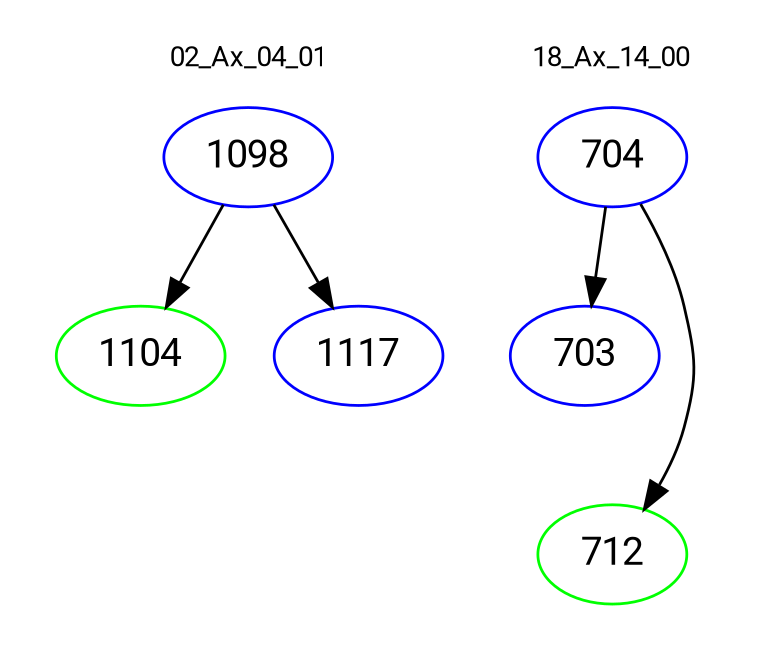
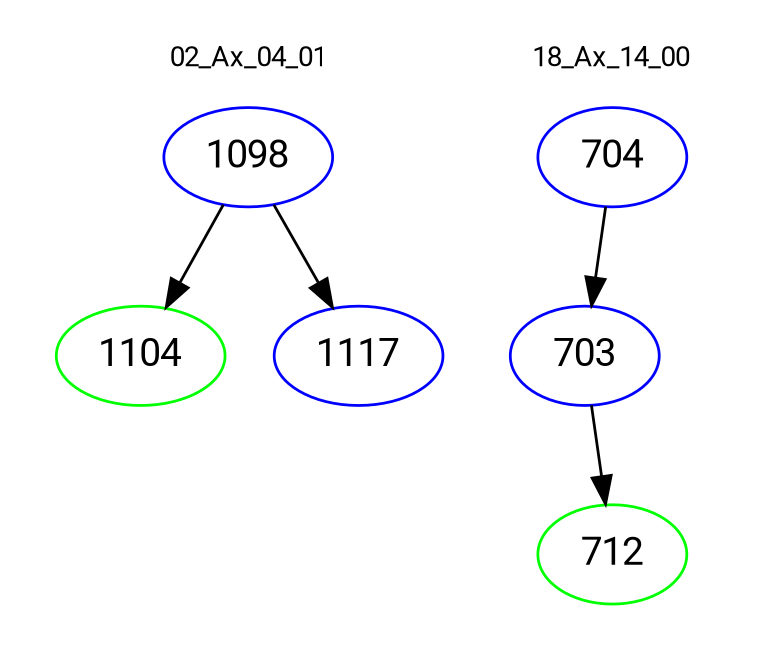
(692, 343) -> (596, 441)
